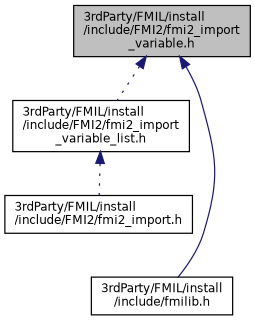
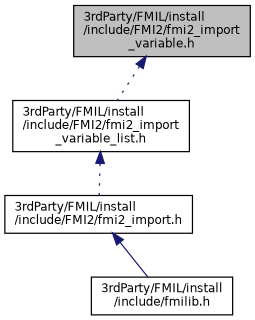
(215, 174) -> (134, 260)
